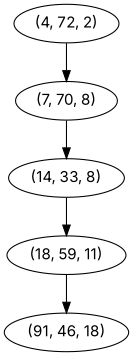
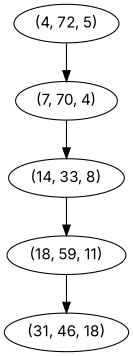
(66, 24) -> (66, 24)
(66, 101) -> (66, 101)
(66, 332) -> (66, 332)
